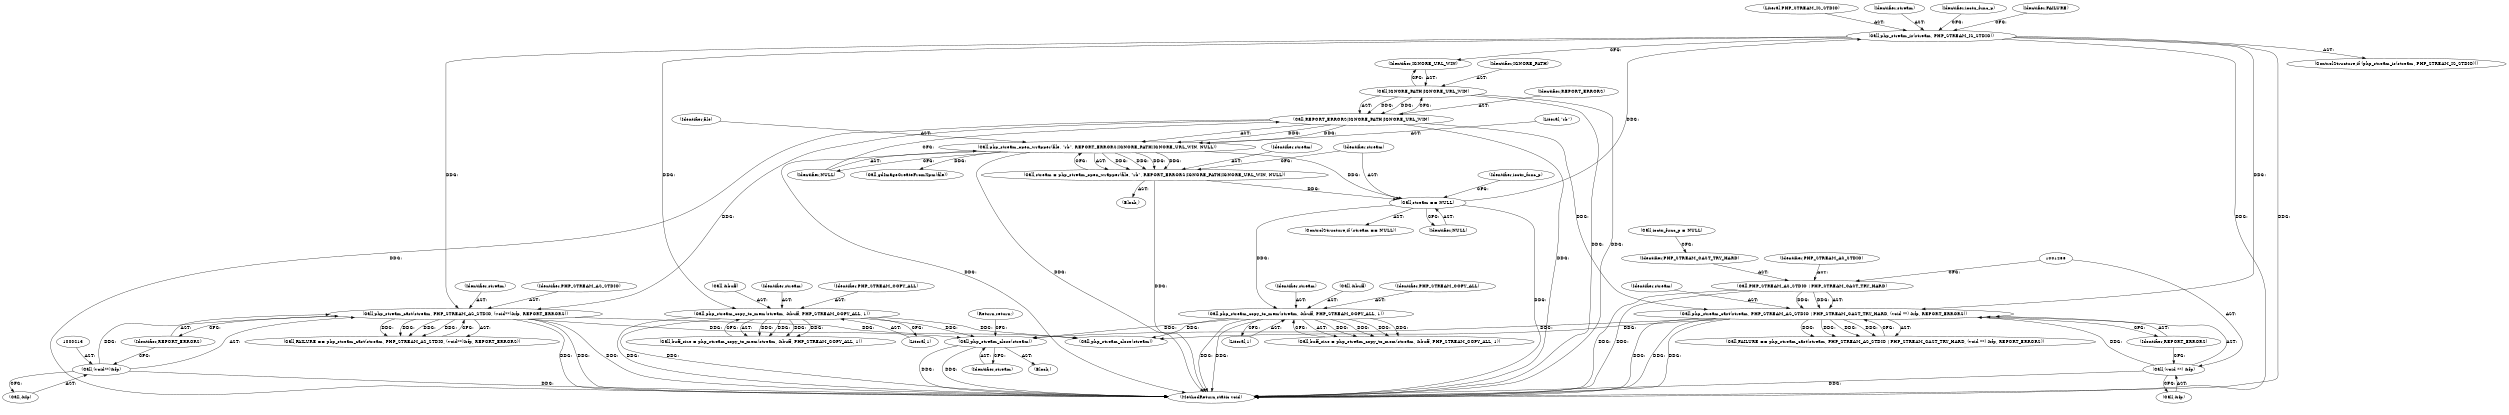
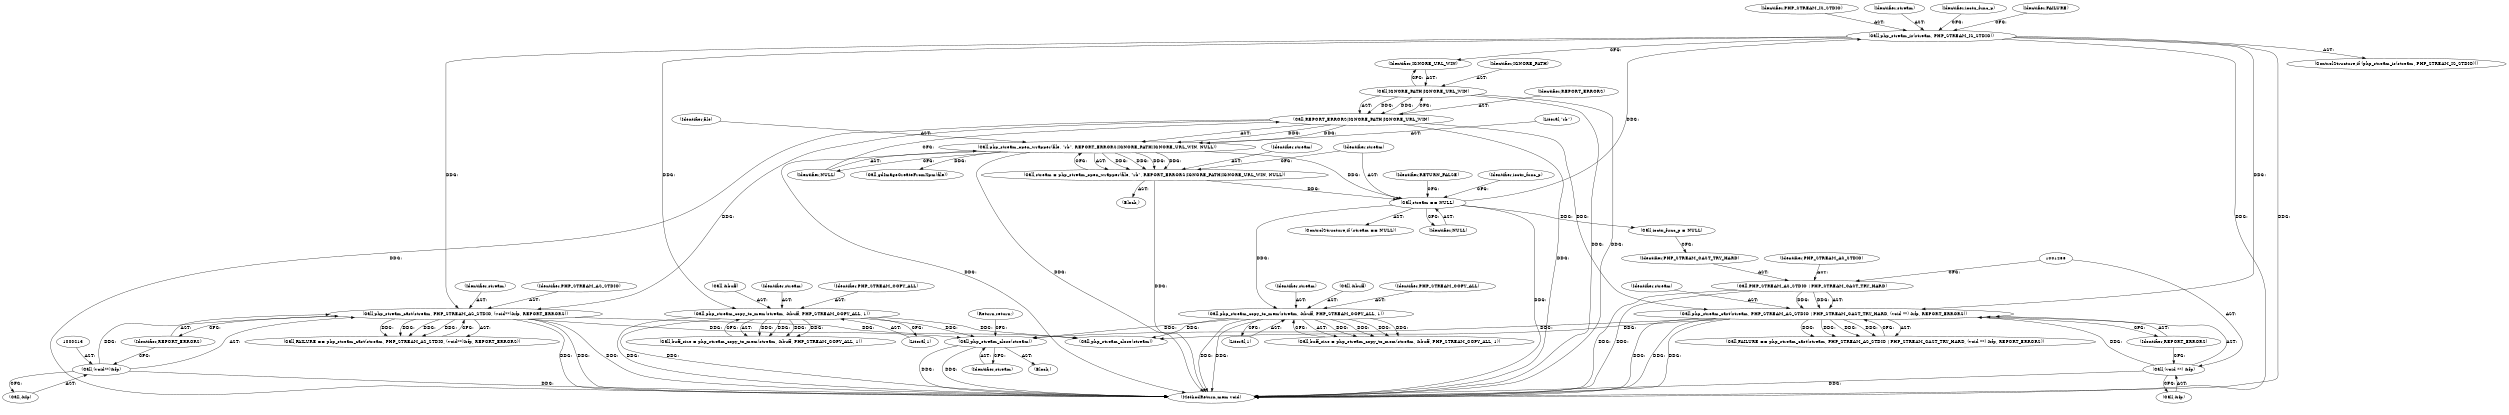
(1802, 8) -> (1802, 8)
none -> (1428, 175)
none -> (1546, 216)
(1211, 397) -> (1211, 397)
